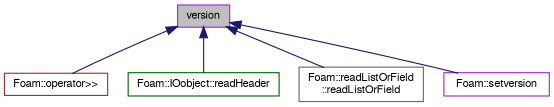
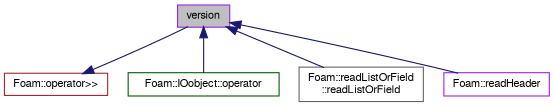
(119, 52) -> (141, 49)
(204, 84) -> (204, 84)
(497, 84) -> (497, 84)
